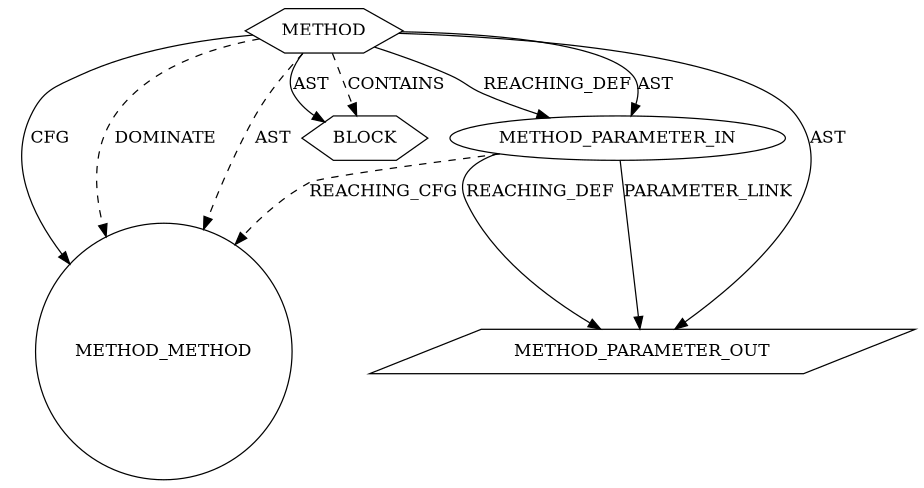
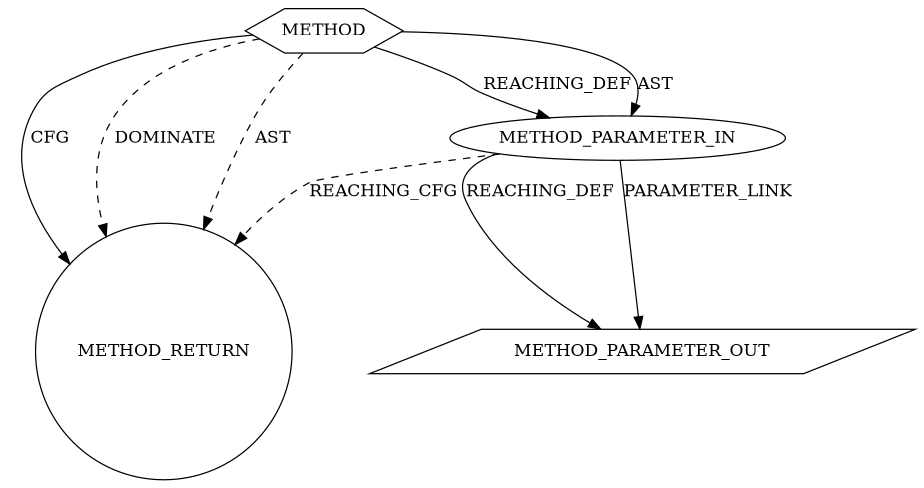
(731, 77) -> none
(365, 138) -> none
(164, 352) -> (164, 352)
